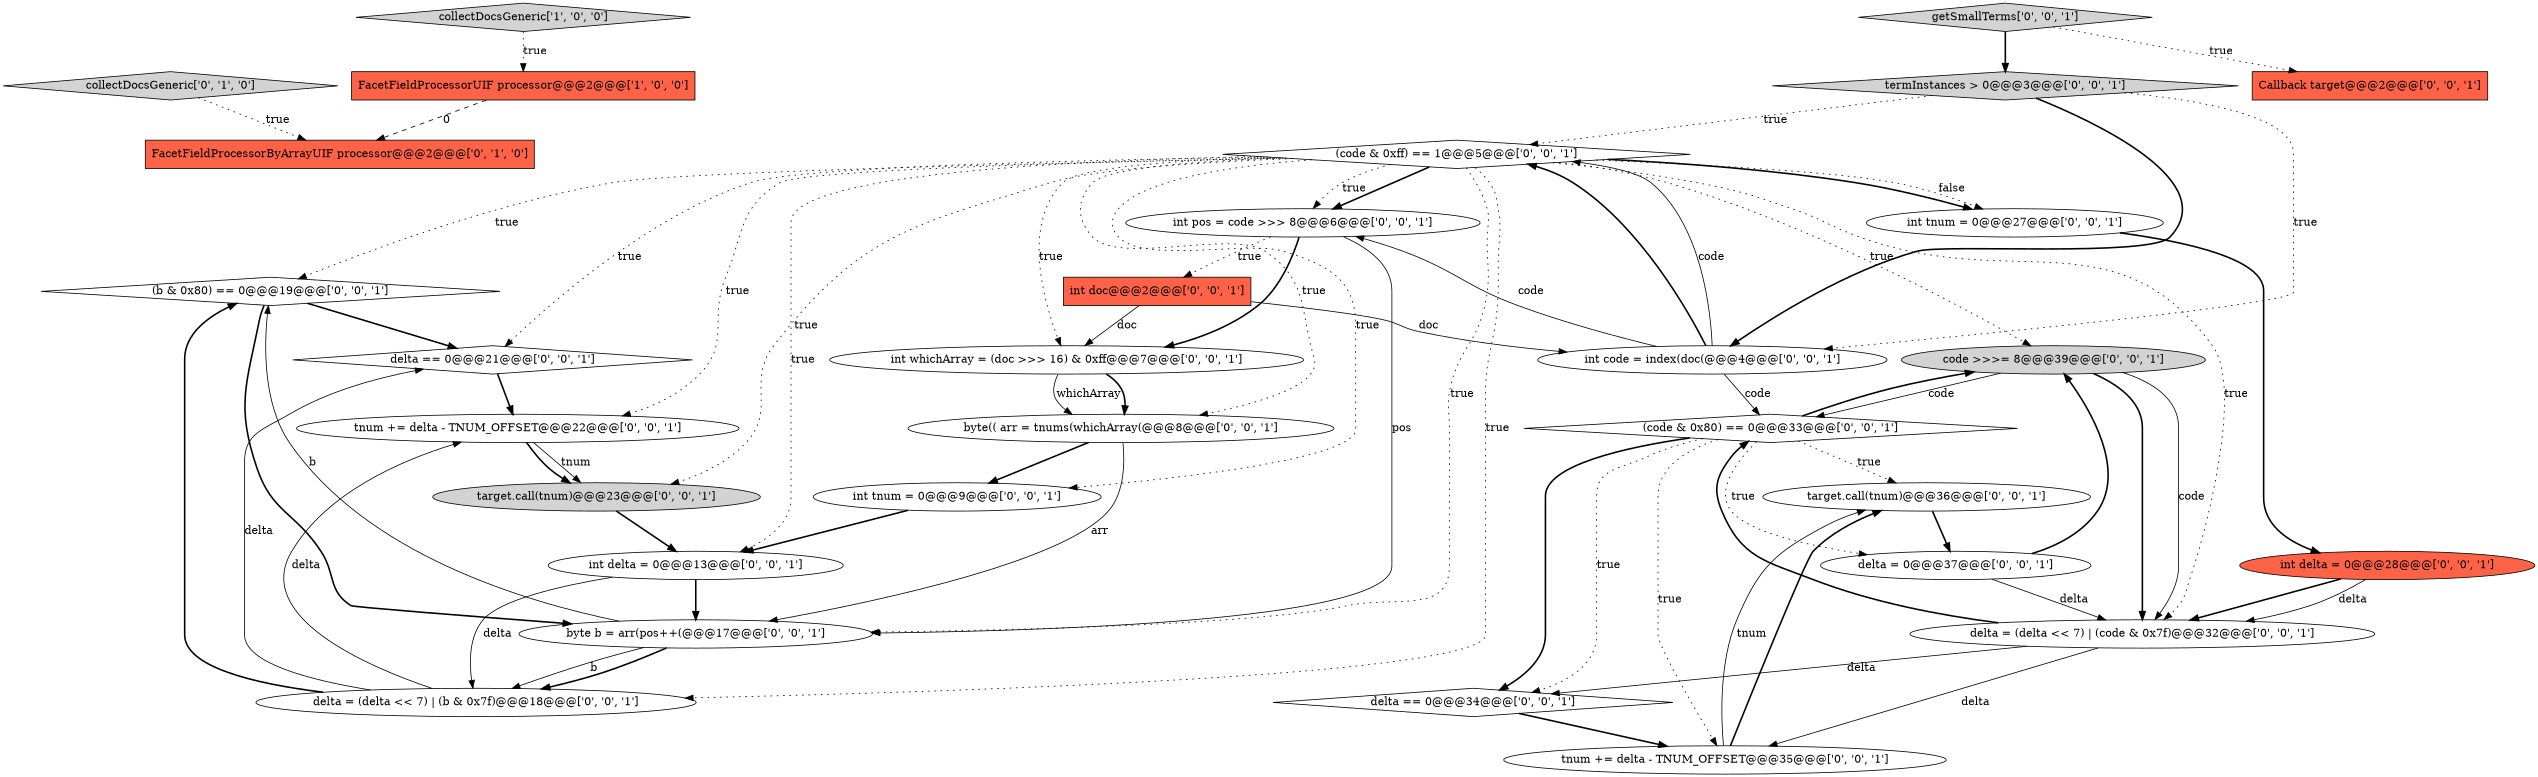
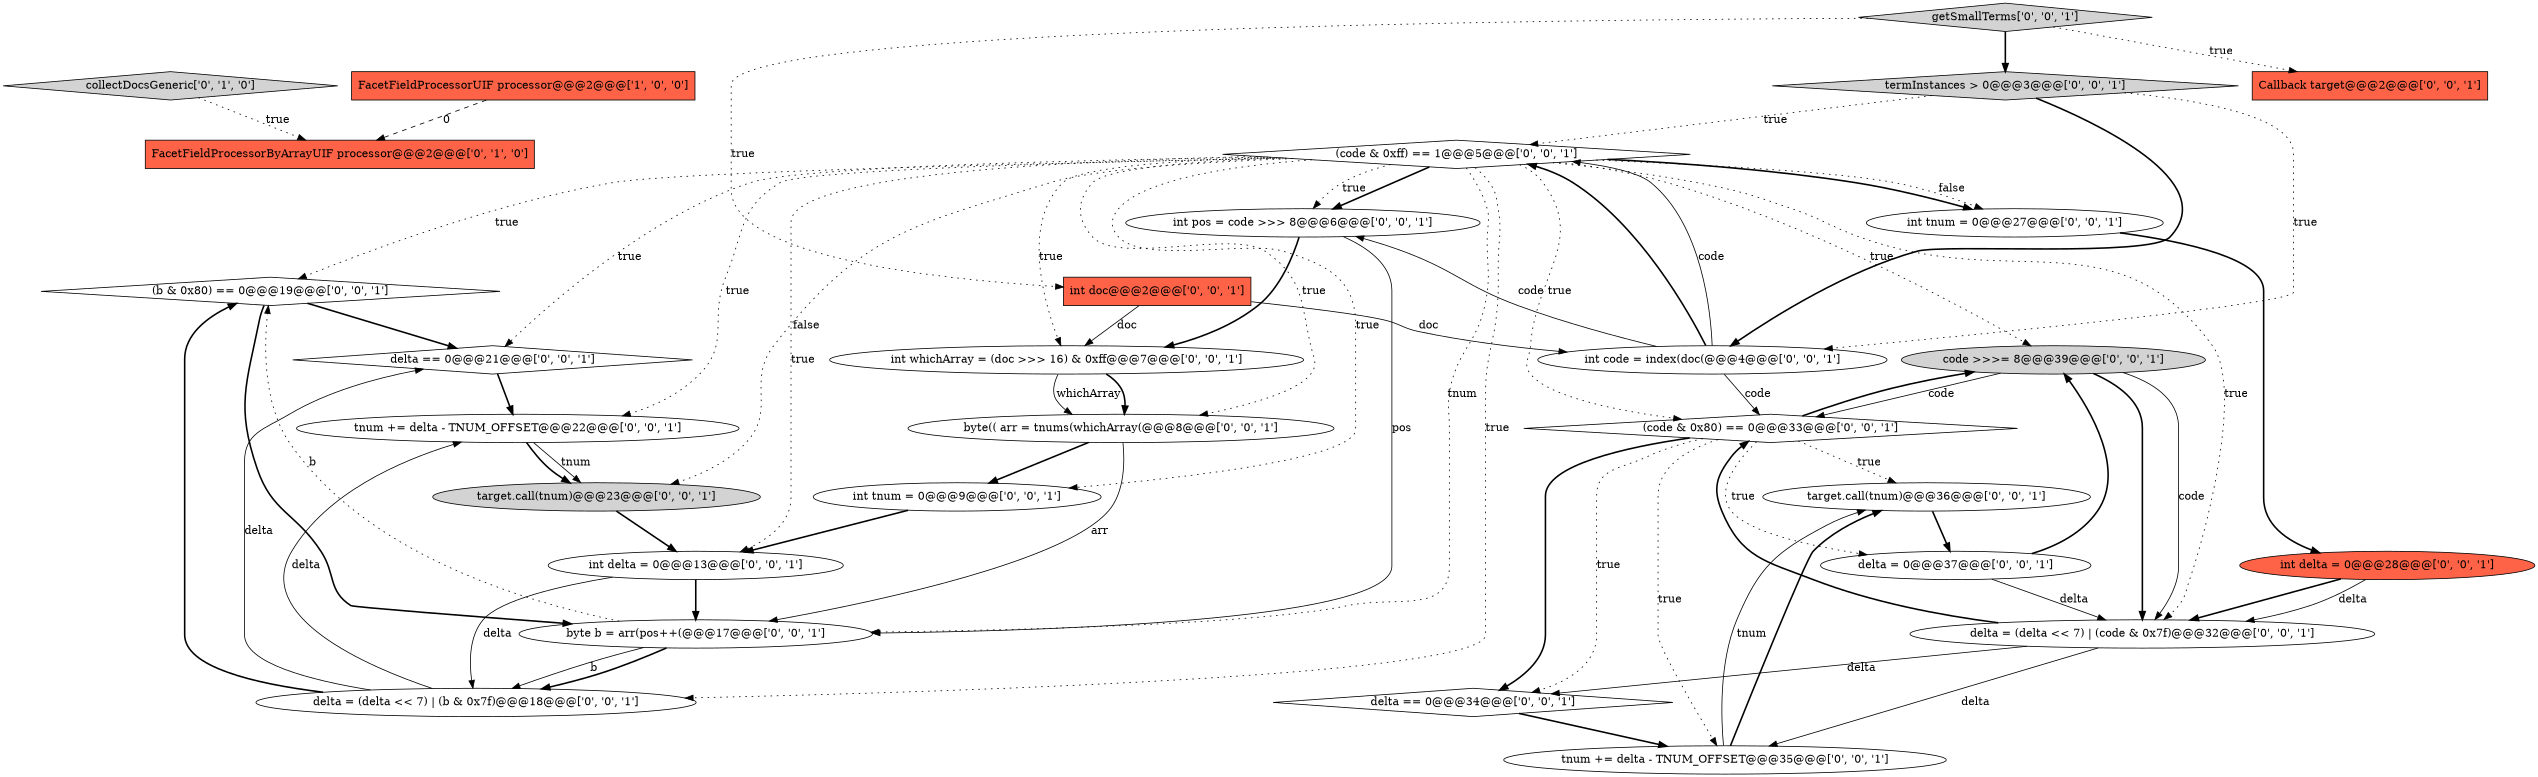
(523, 17) -> none
(1230, 254) -> (1068, 36)
(806, 326) -> (806, 326)
none -> (1532, 336)
(1462, 394) -> (1462, 394)
(380, 528) -> (380, 528)
